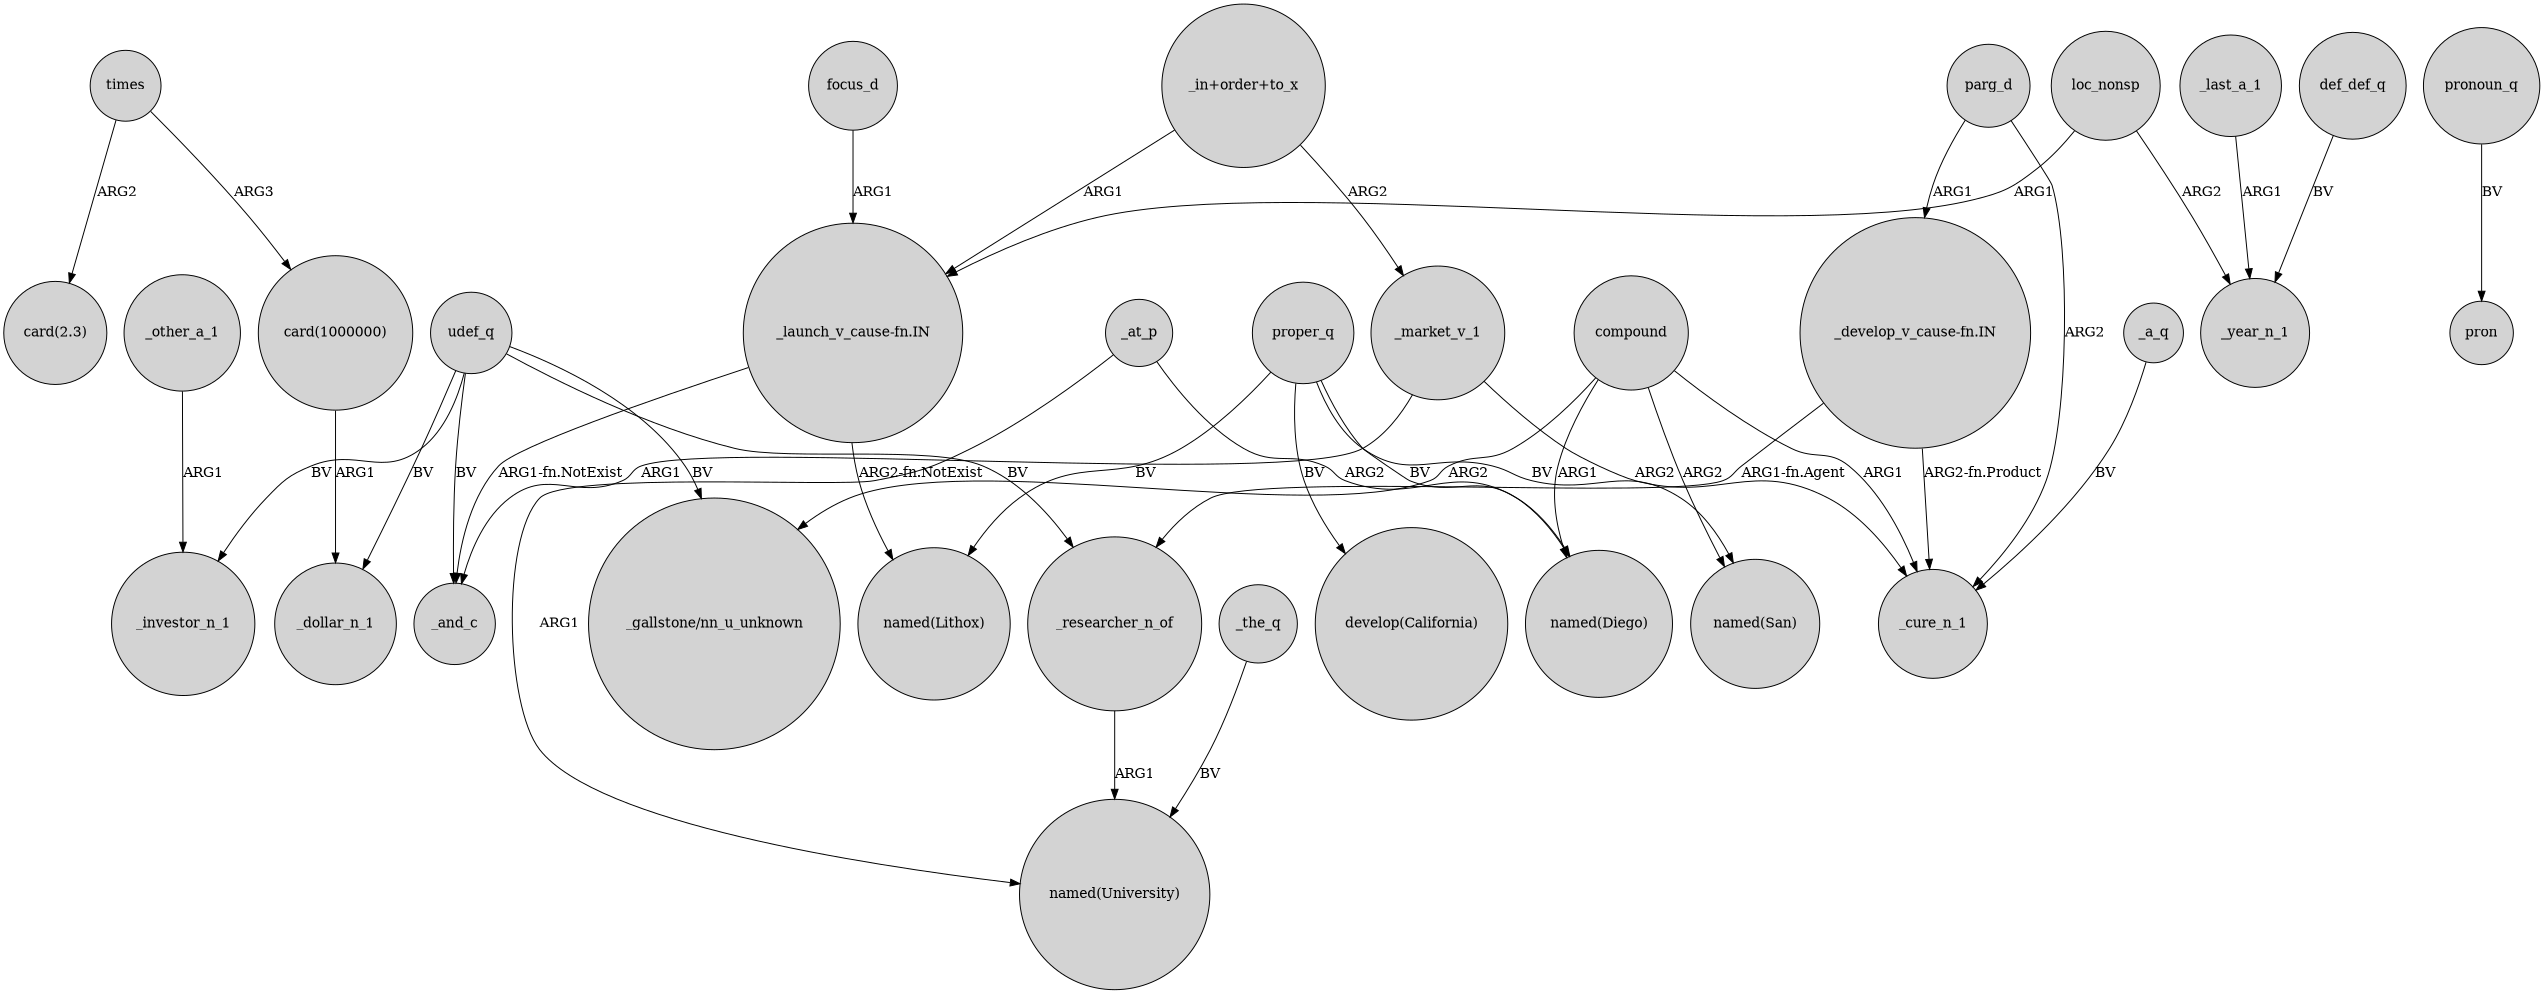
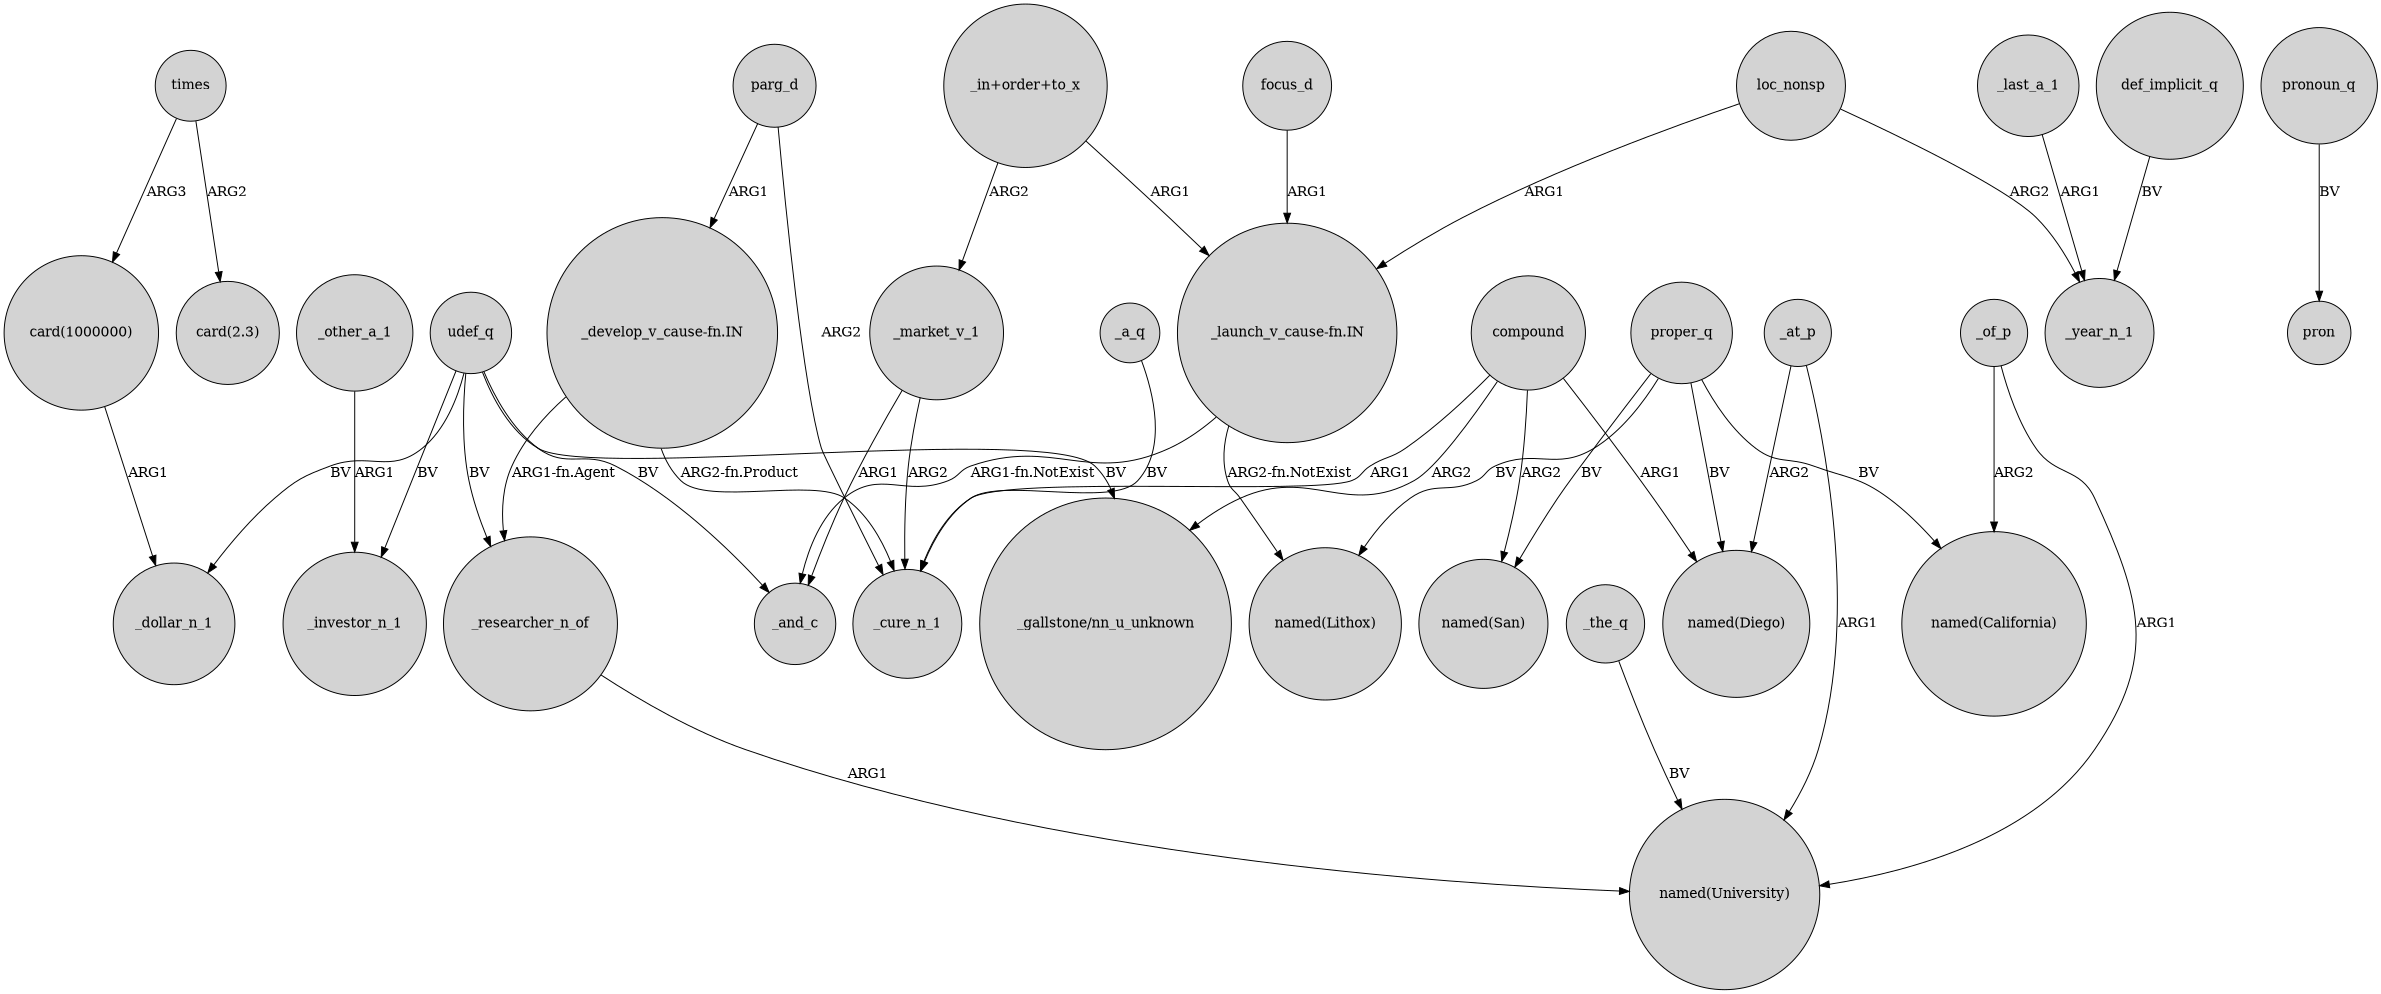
(2353, 86) -> (2170, 86)
none -> (1994, 333)
(1411, 624) -> (1994, 624)
